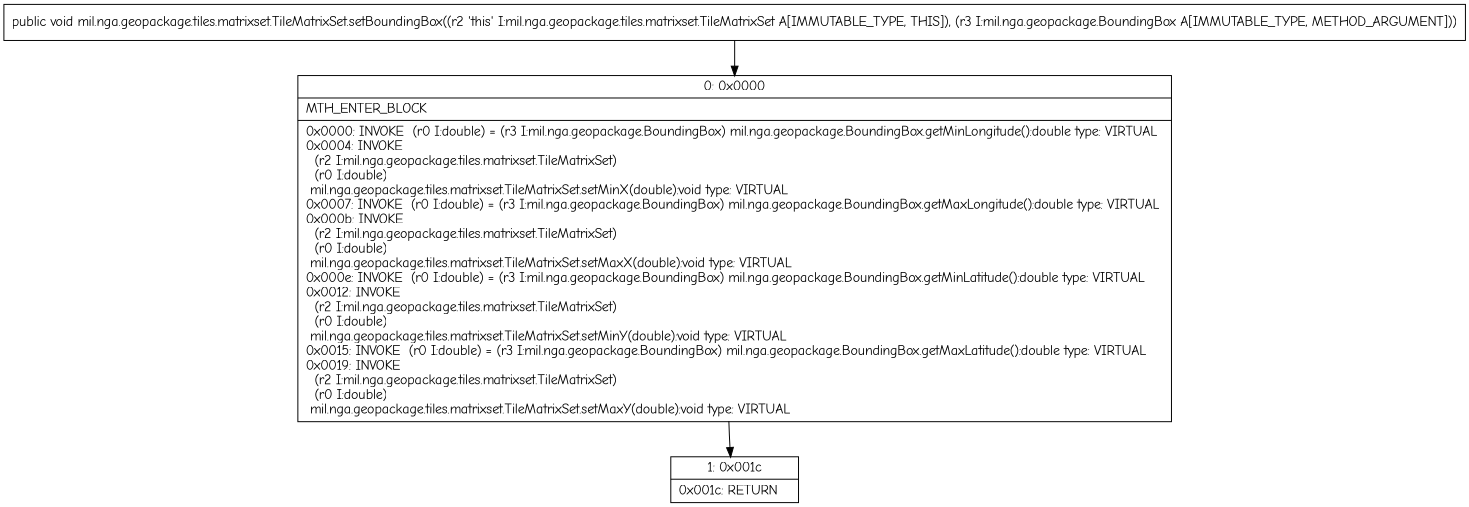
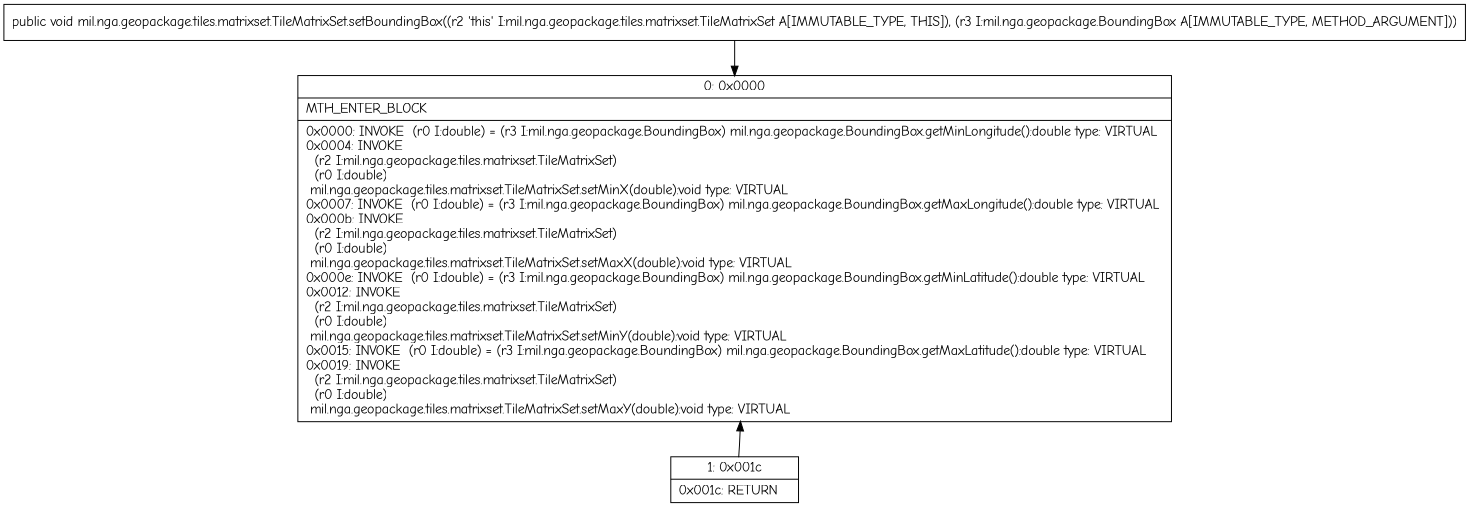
(729, 434) -> (740, 444)
